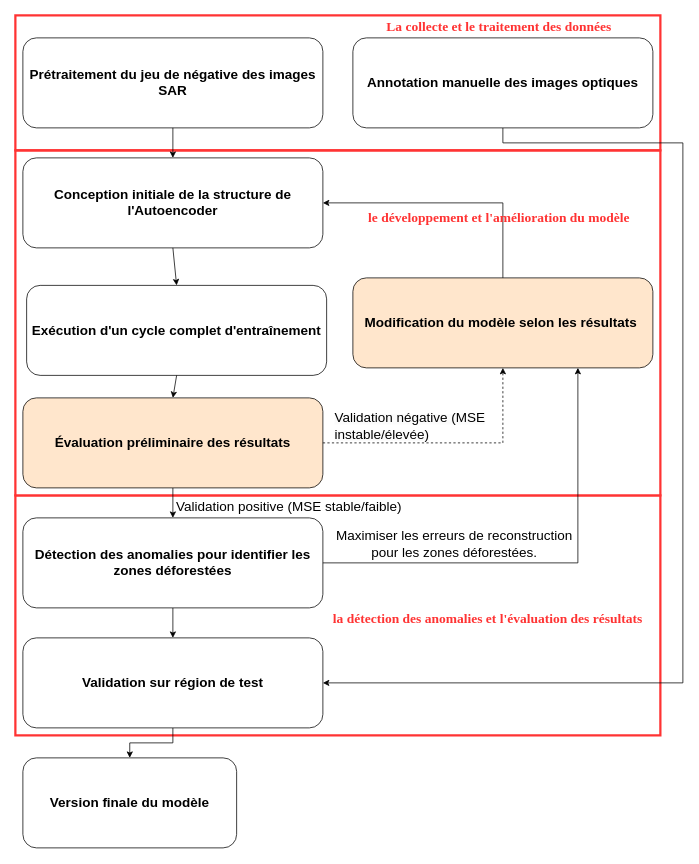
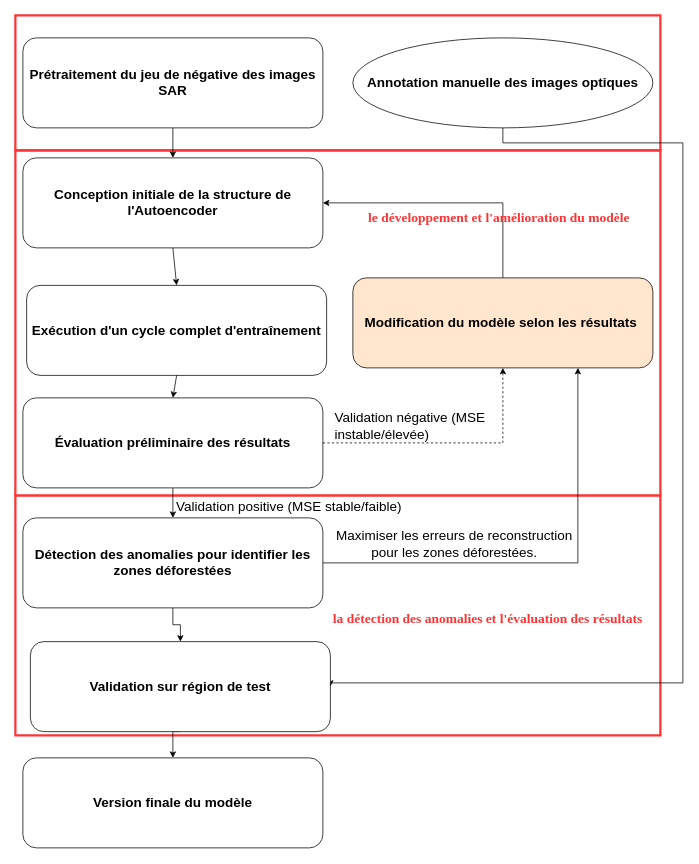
(499, 27) -> none
(503, 83) -> (503, 83)
(173, 443) -> (173, 443)
(173, 683) -> (180, 687)
(130, 803) -> (173, 803)
